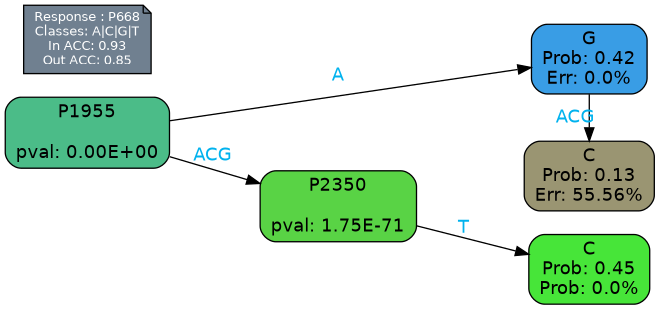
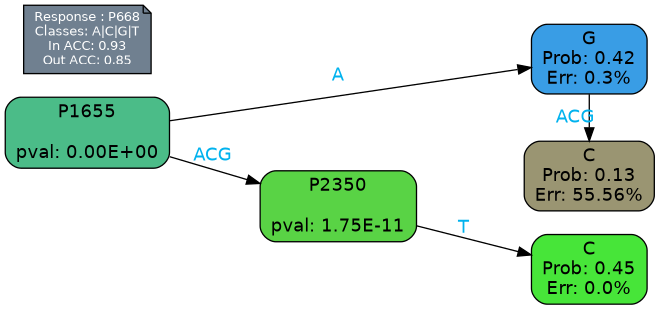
(589, 59) -> (589, 59)
(87, 133) -> (87, 133)
(338, 206) -> (338, 206)
(589, 269) -> (589, 269)
